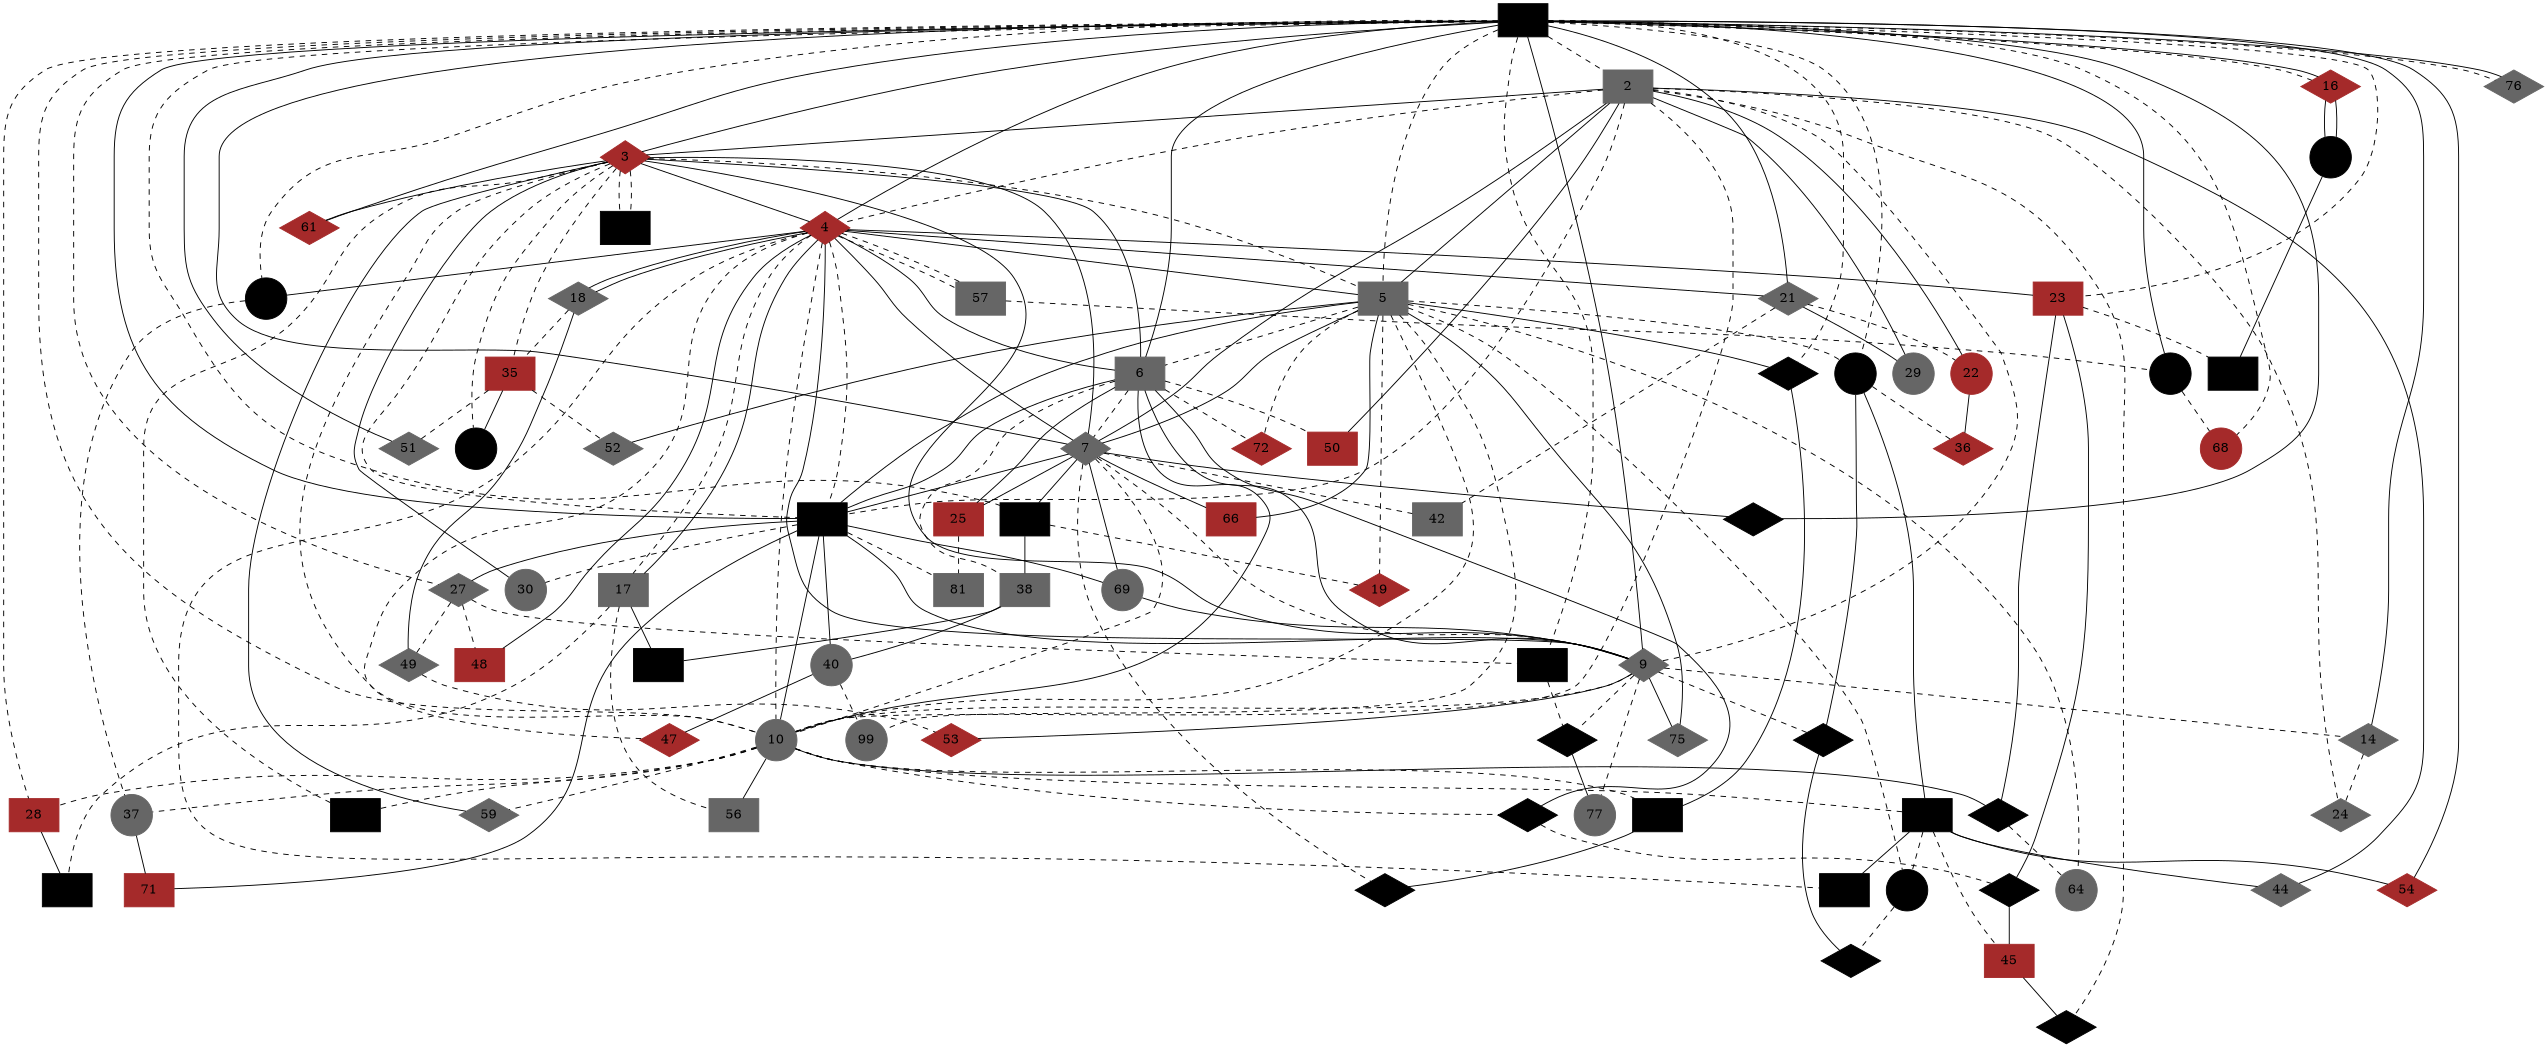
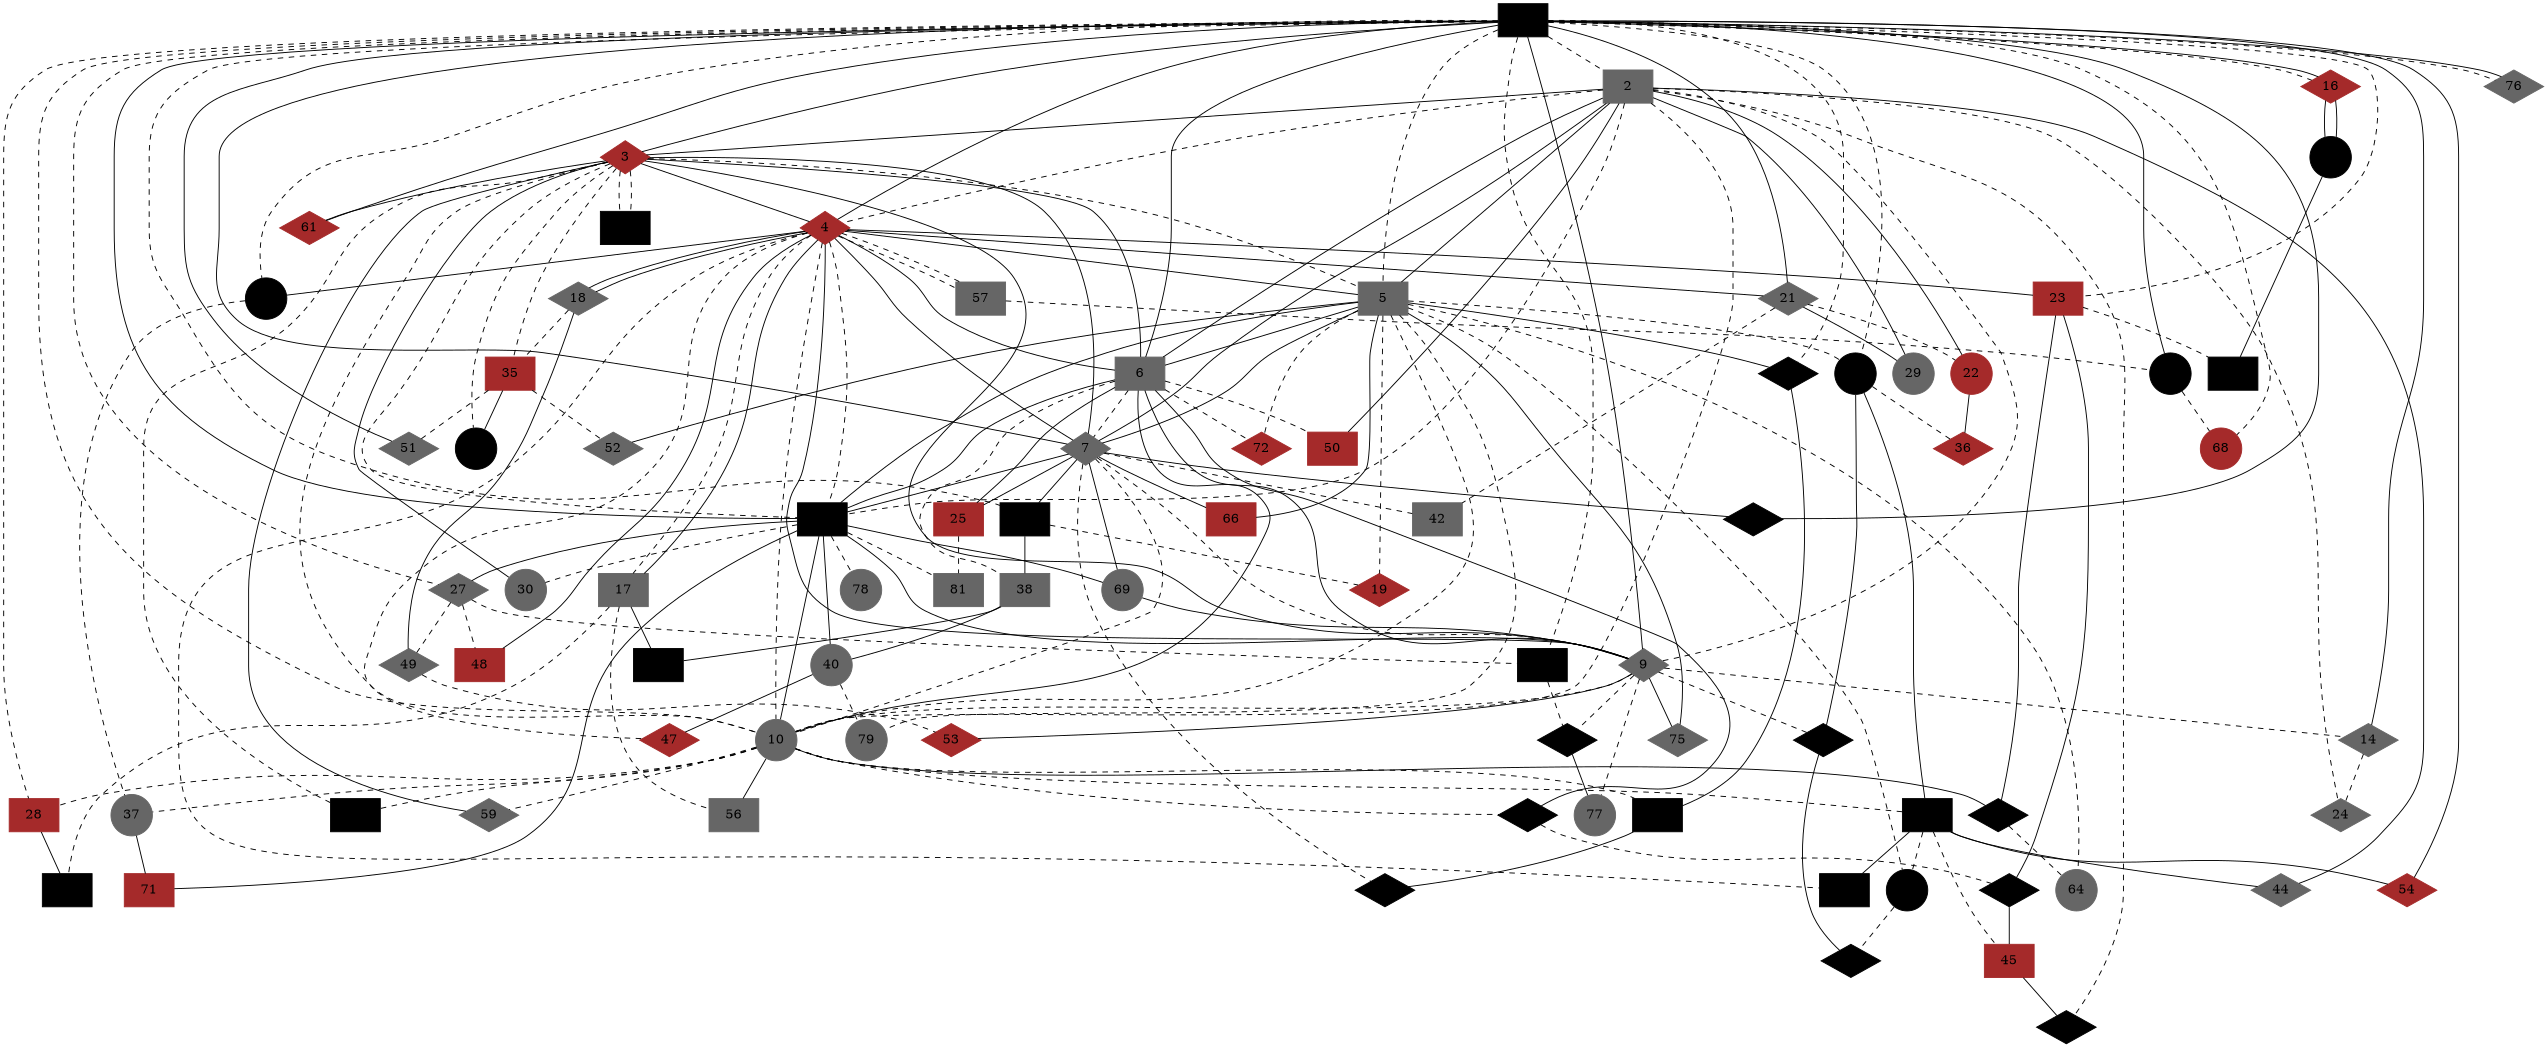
none -> (1378, 219)
(1261, 336) -> (1261, 336)
none -> (861, 590)
(867, 740) -> (867, 740)
